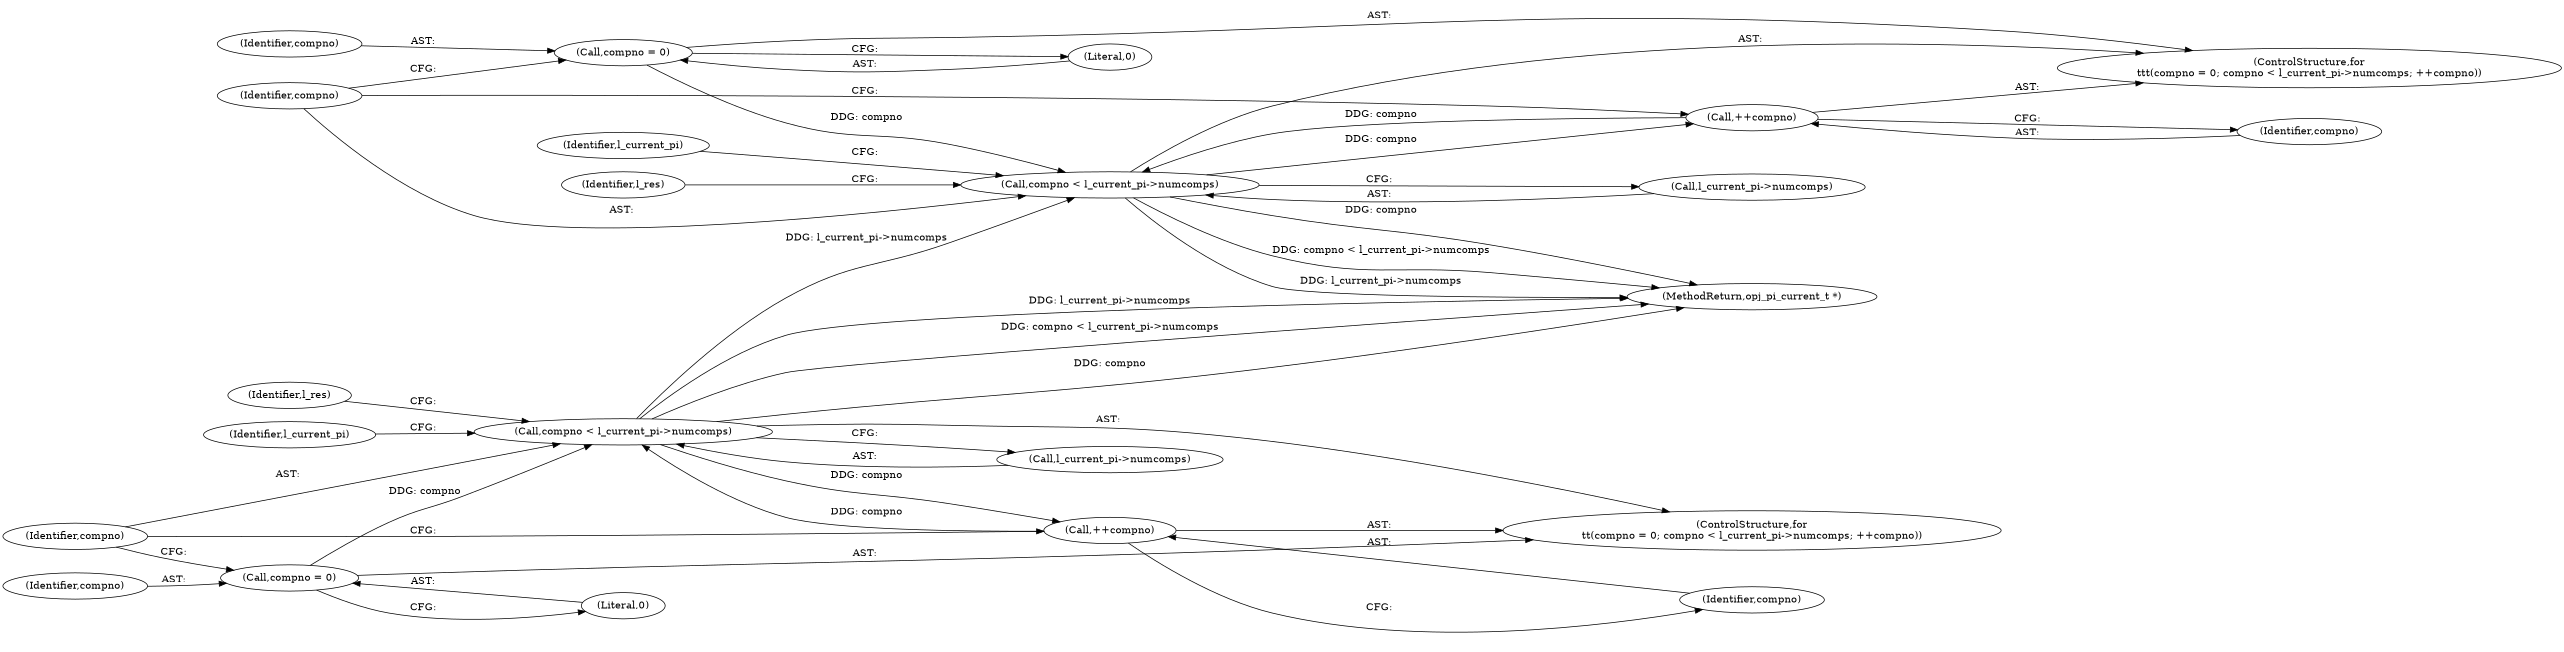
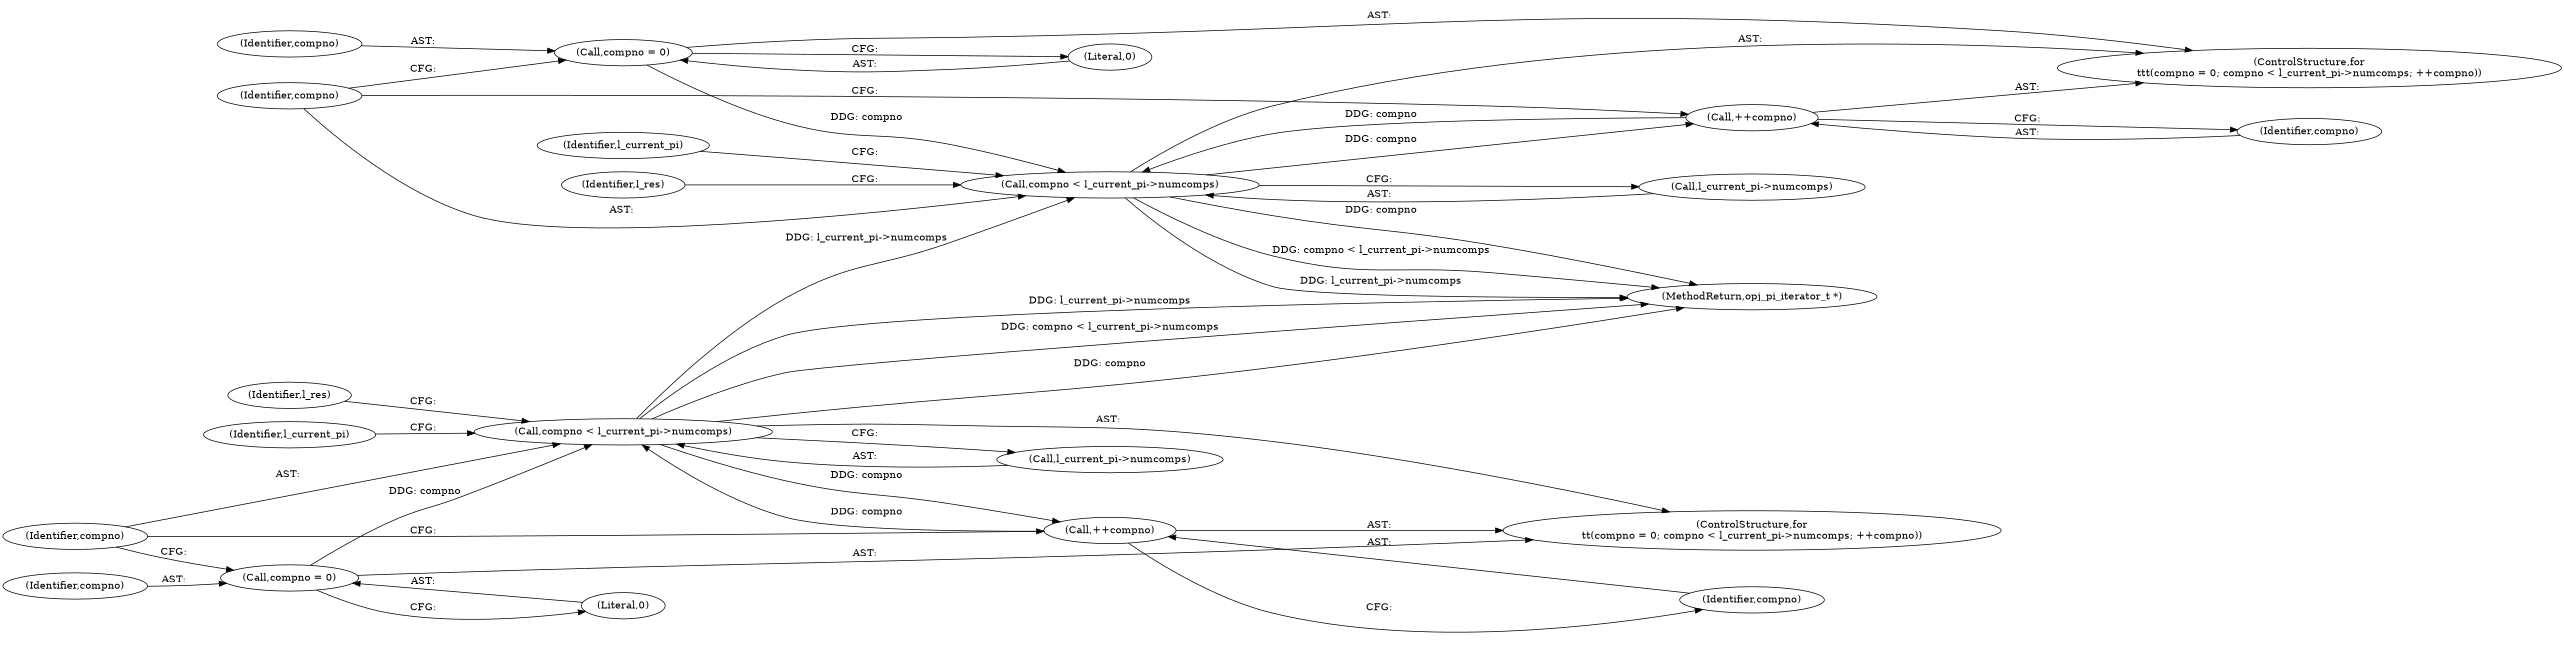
(1752, 297) -> (1752, 297)
